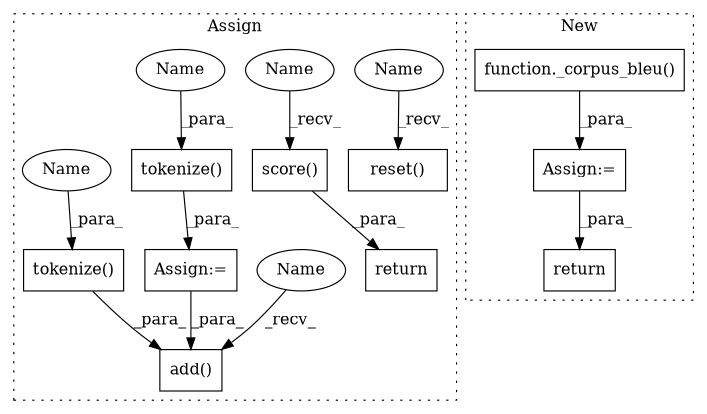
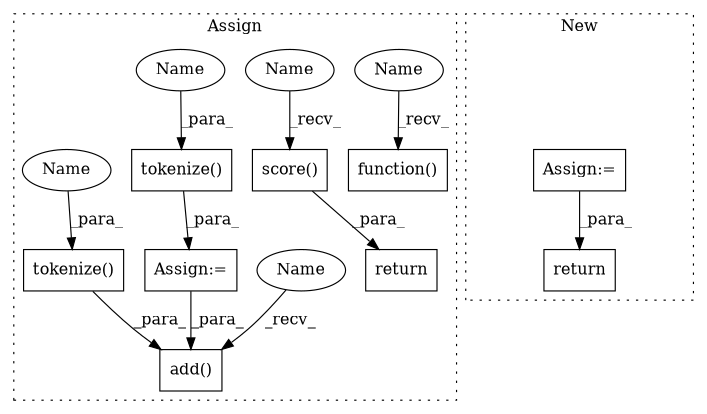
(580, 70) -> none
(398, 170) -> (398, 170)
